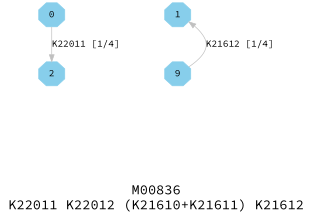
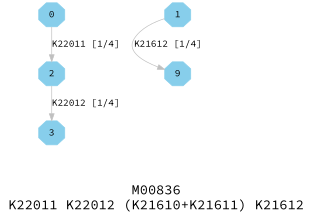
(206, 48) -> (133, 41)
none -> (52, 133)
